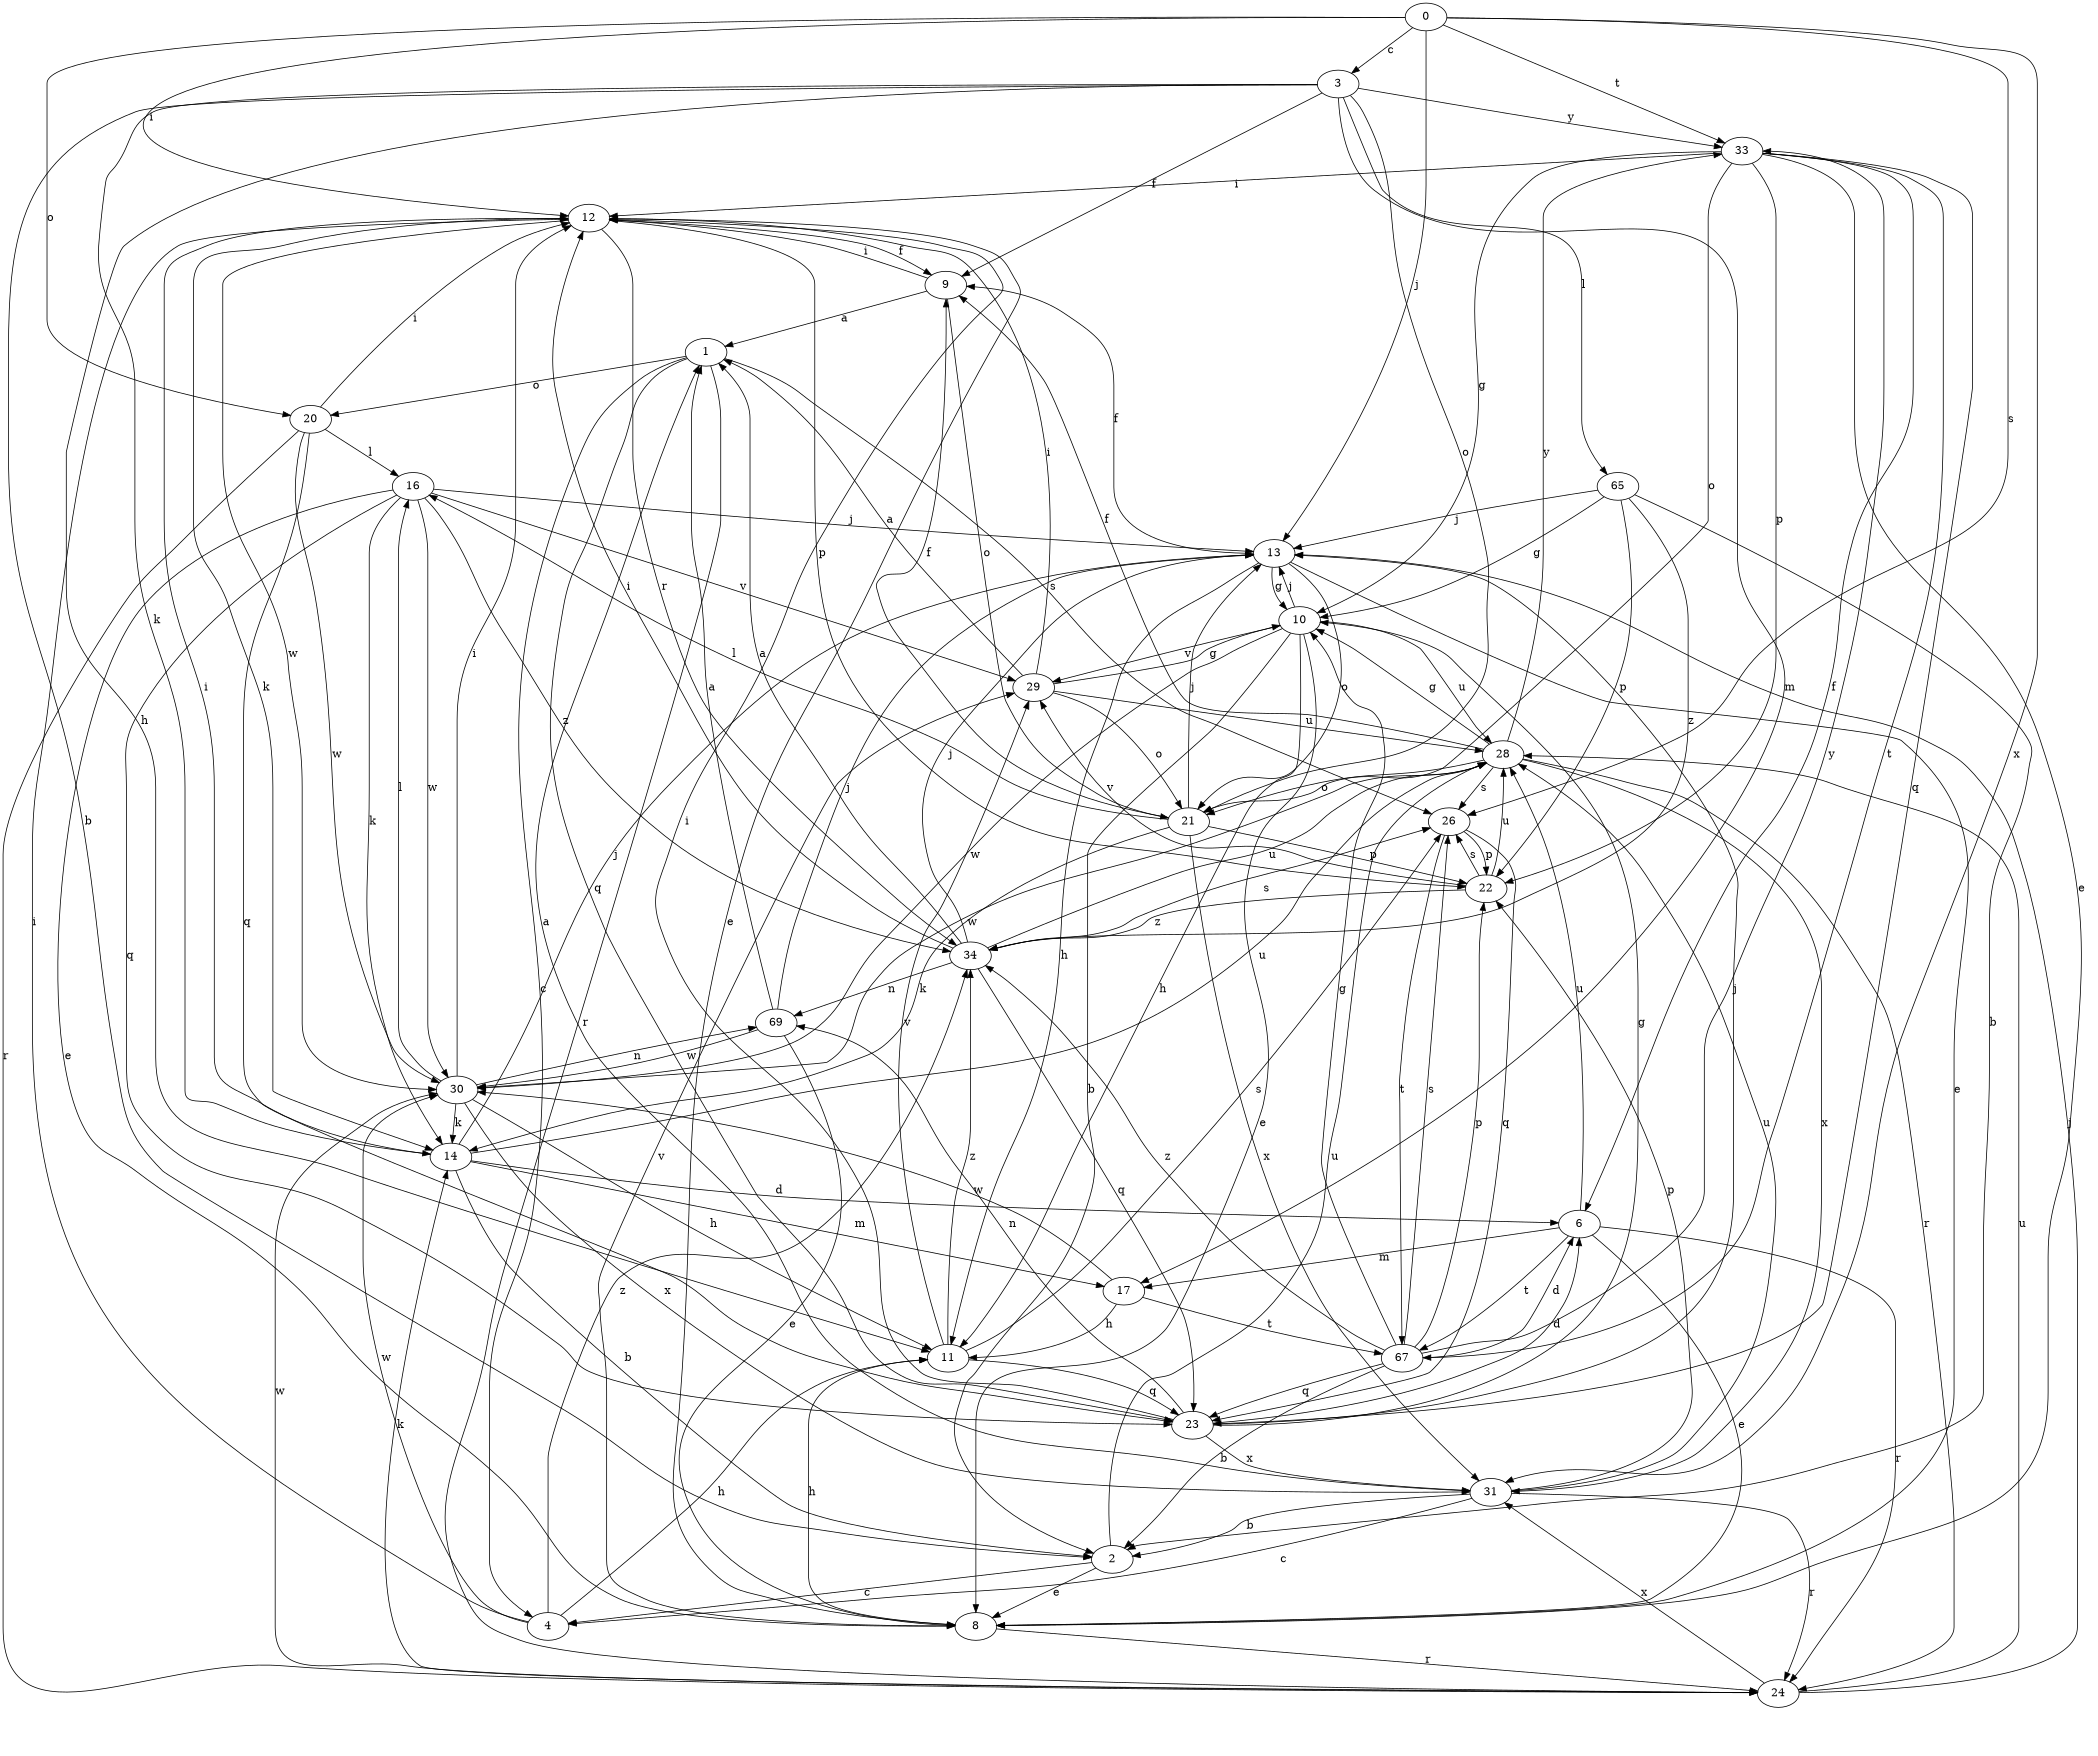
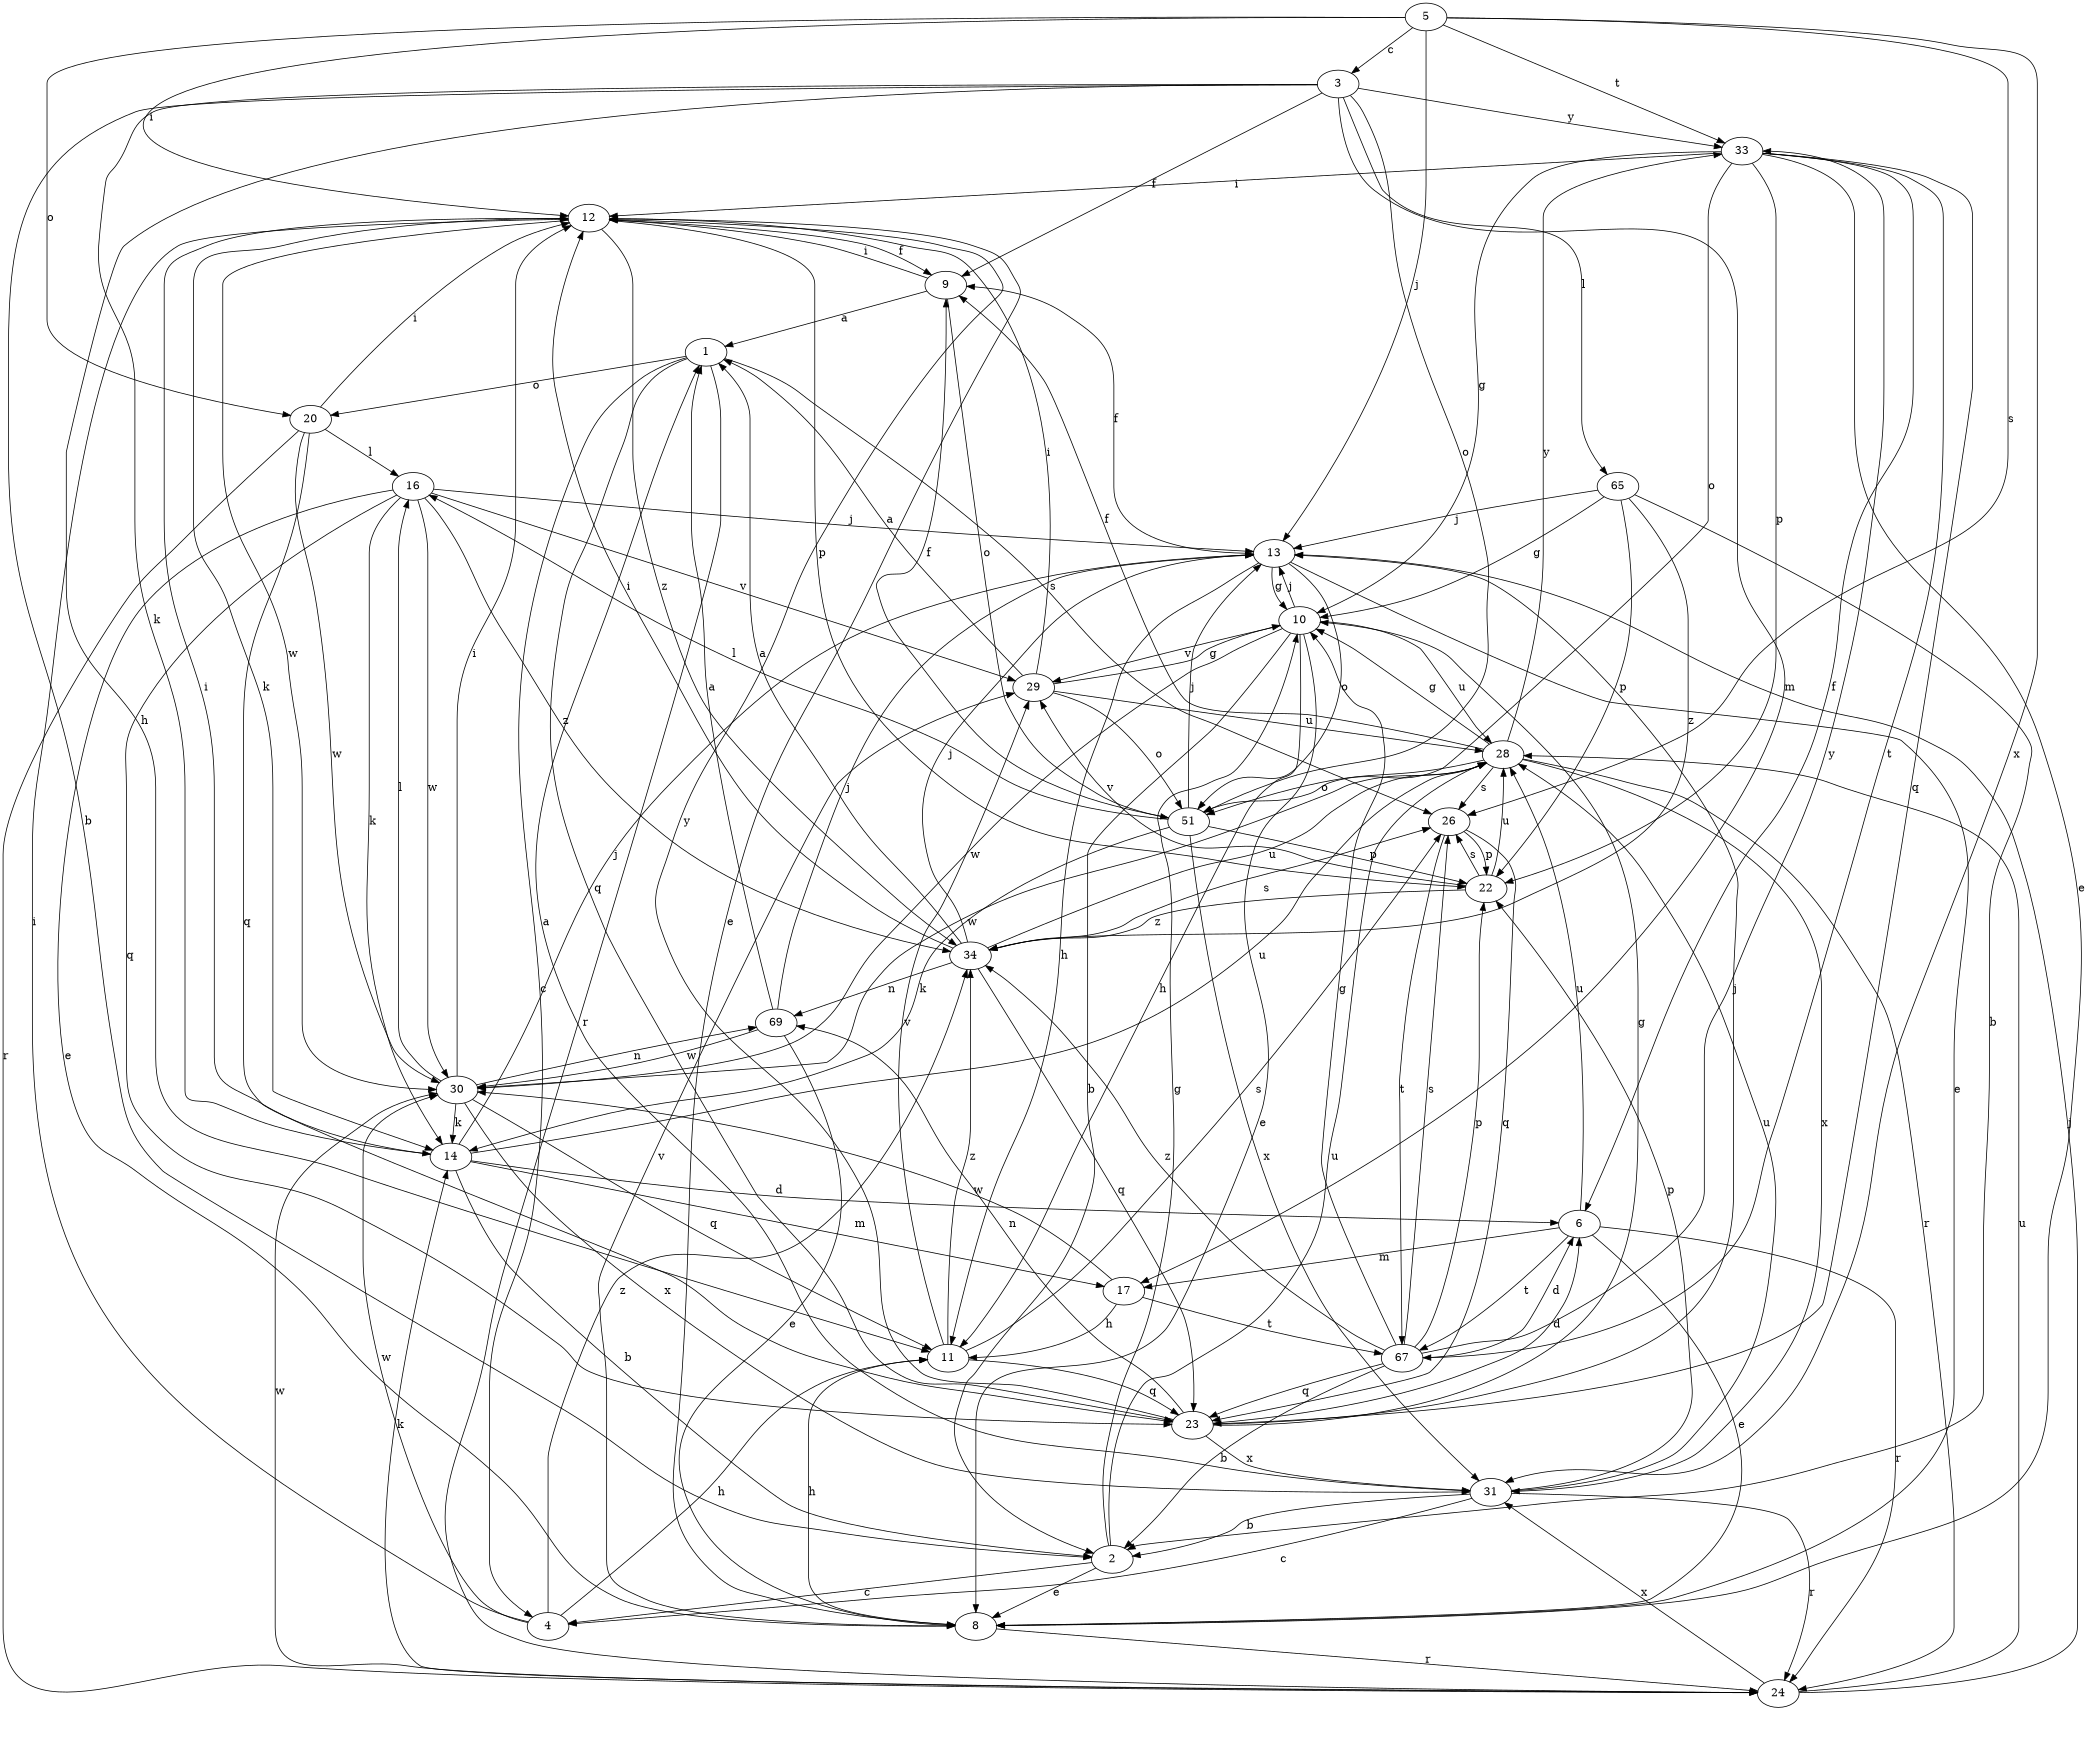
(1426, 17) -> (1426, 17)
(664, 587) -> (664, 587)
(687, 822) -> (687, 822)
(1189, 822) -> (1189, 822)
none -> (1172, 1066)
(714, 1224) -> (714, 1224)
